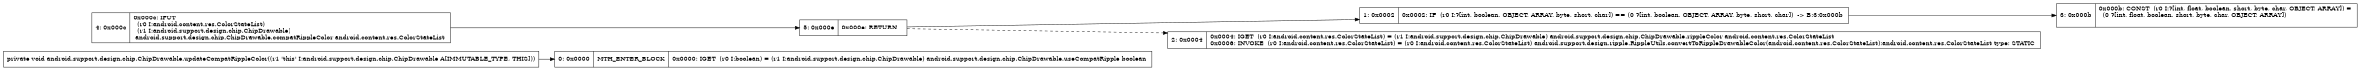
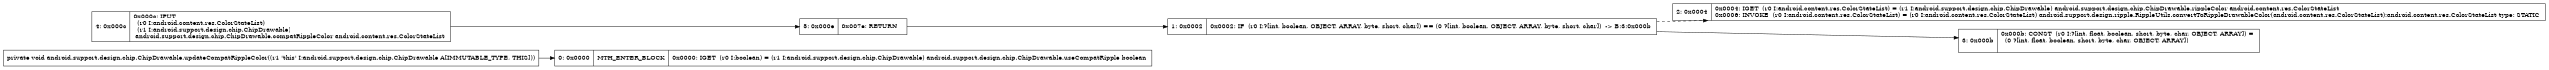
(873, 28) -> (873, 26)
(1035, 31) -> (1680, 21)
